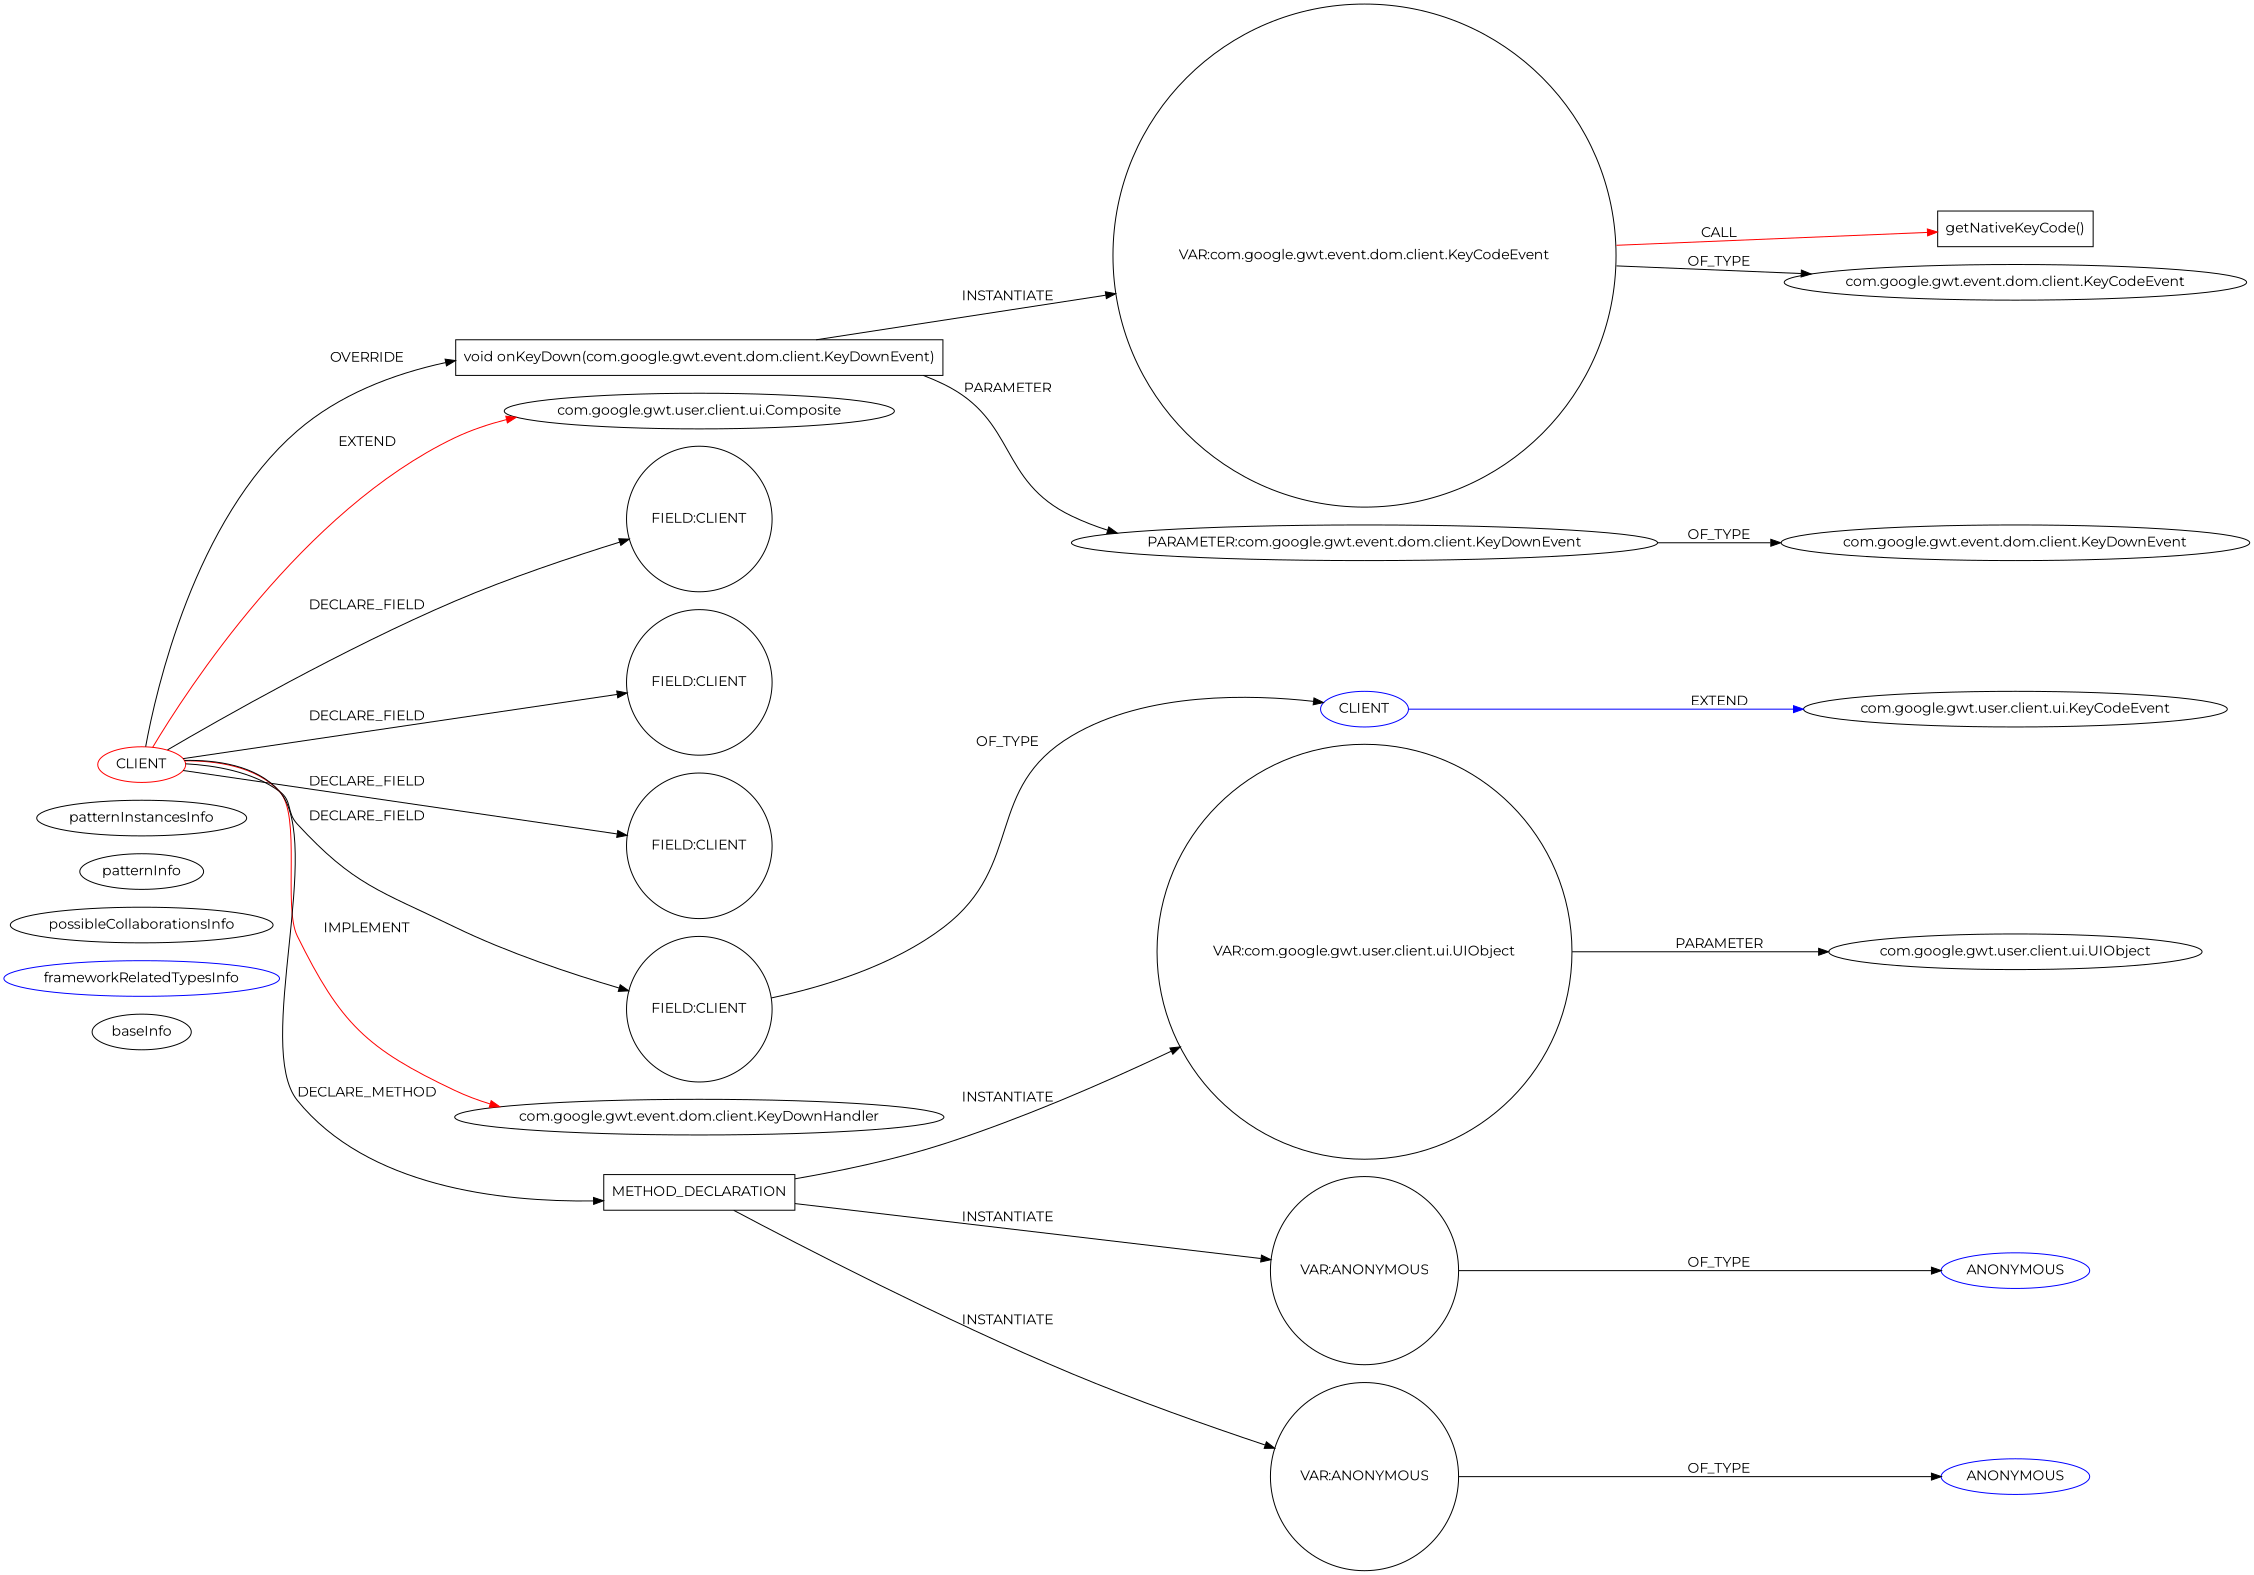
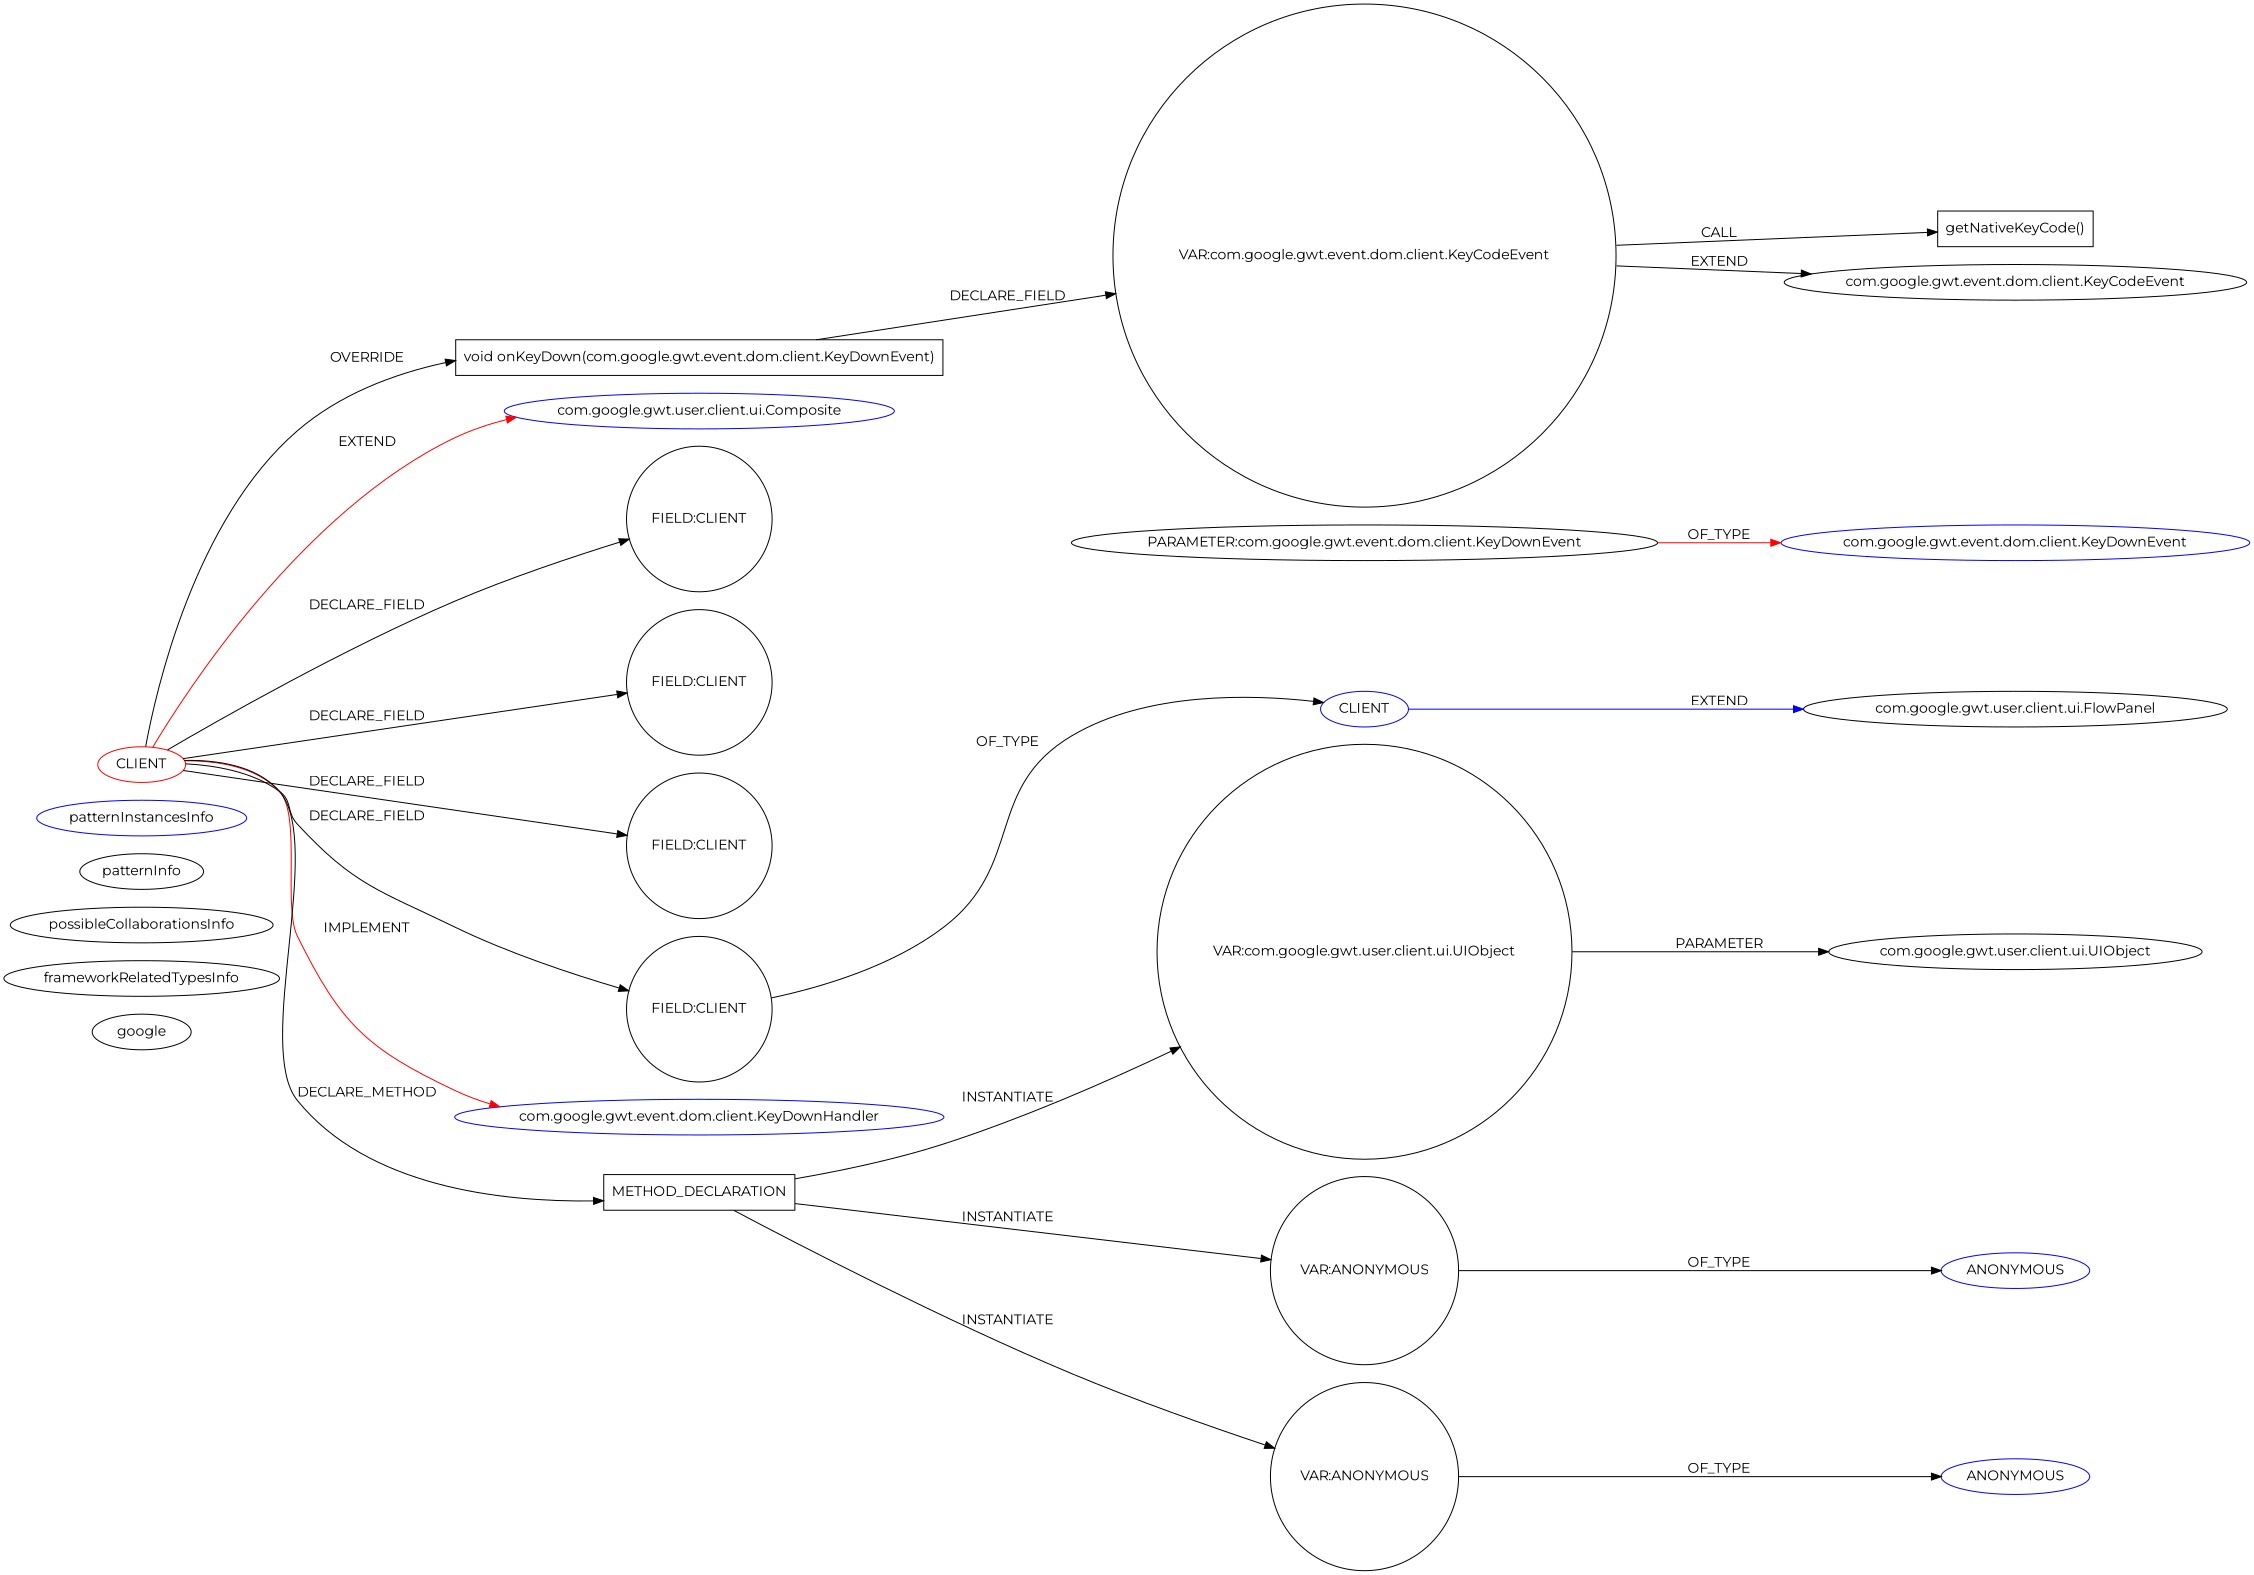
(1772, 239) -> (1772, 239)
(1719, 262) -> (1719, 262)
(1008, 297) -> (1008, 297)
(699, 411) -> (699, 411)
(1012, 457) -> none
(1714, 543) -> (1714, 543)
(2015, 543) -> (2015, 543)
(2015, 709) -> (2015, 709)
(142, 818) -> (142, 818)
(142, 978) -> (142, 978)
(142, 1032) -> (142, 1032)
(699, 1117) -> (699, 1117)
